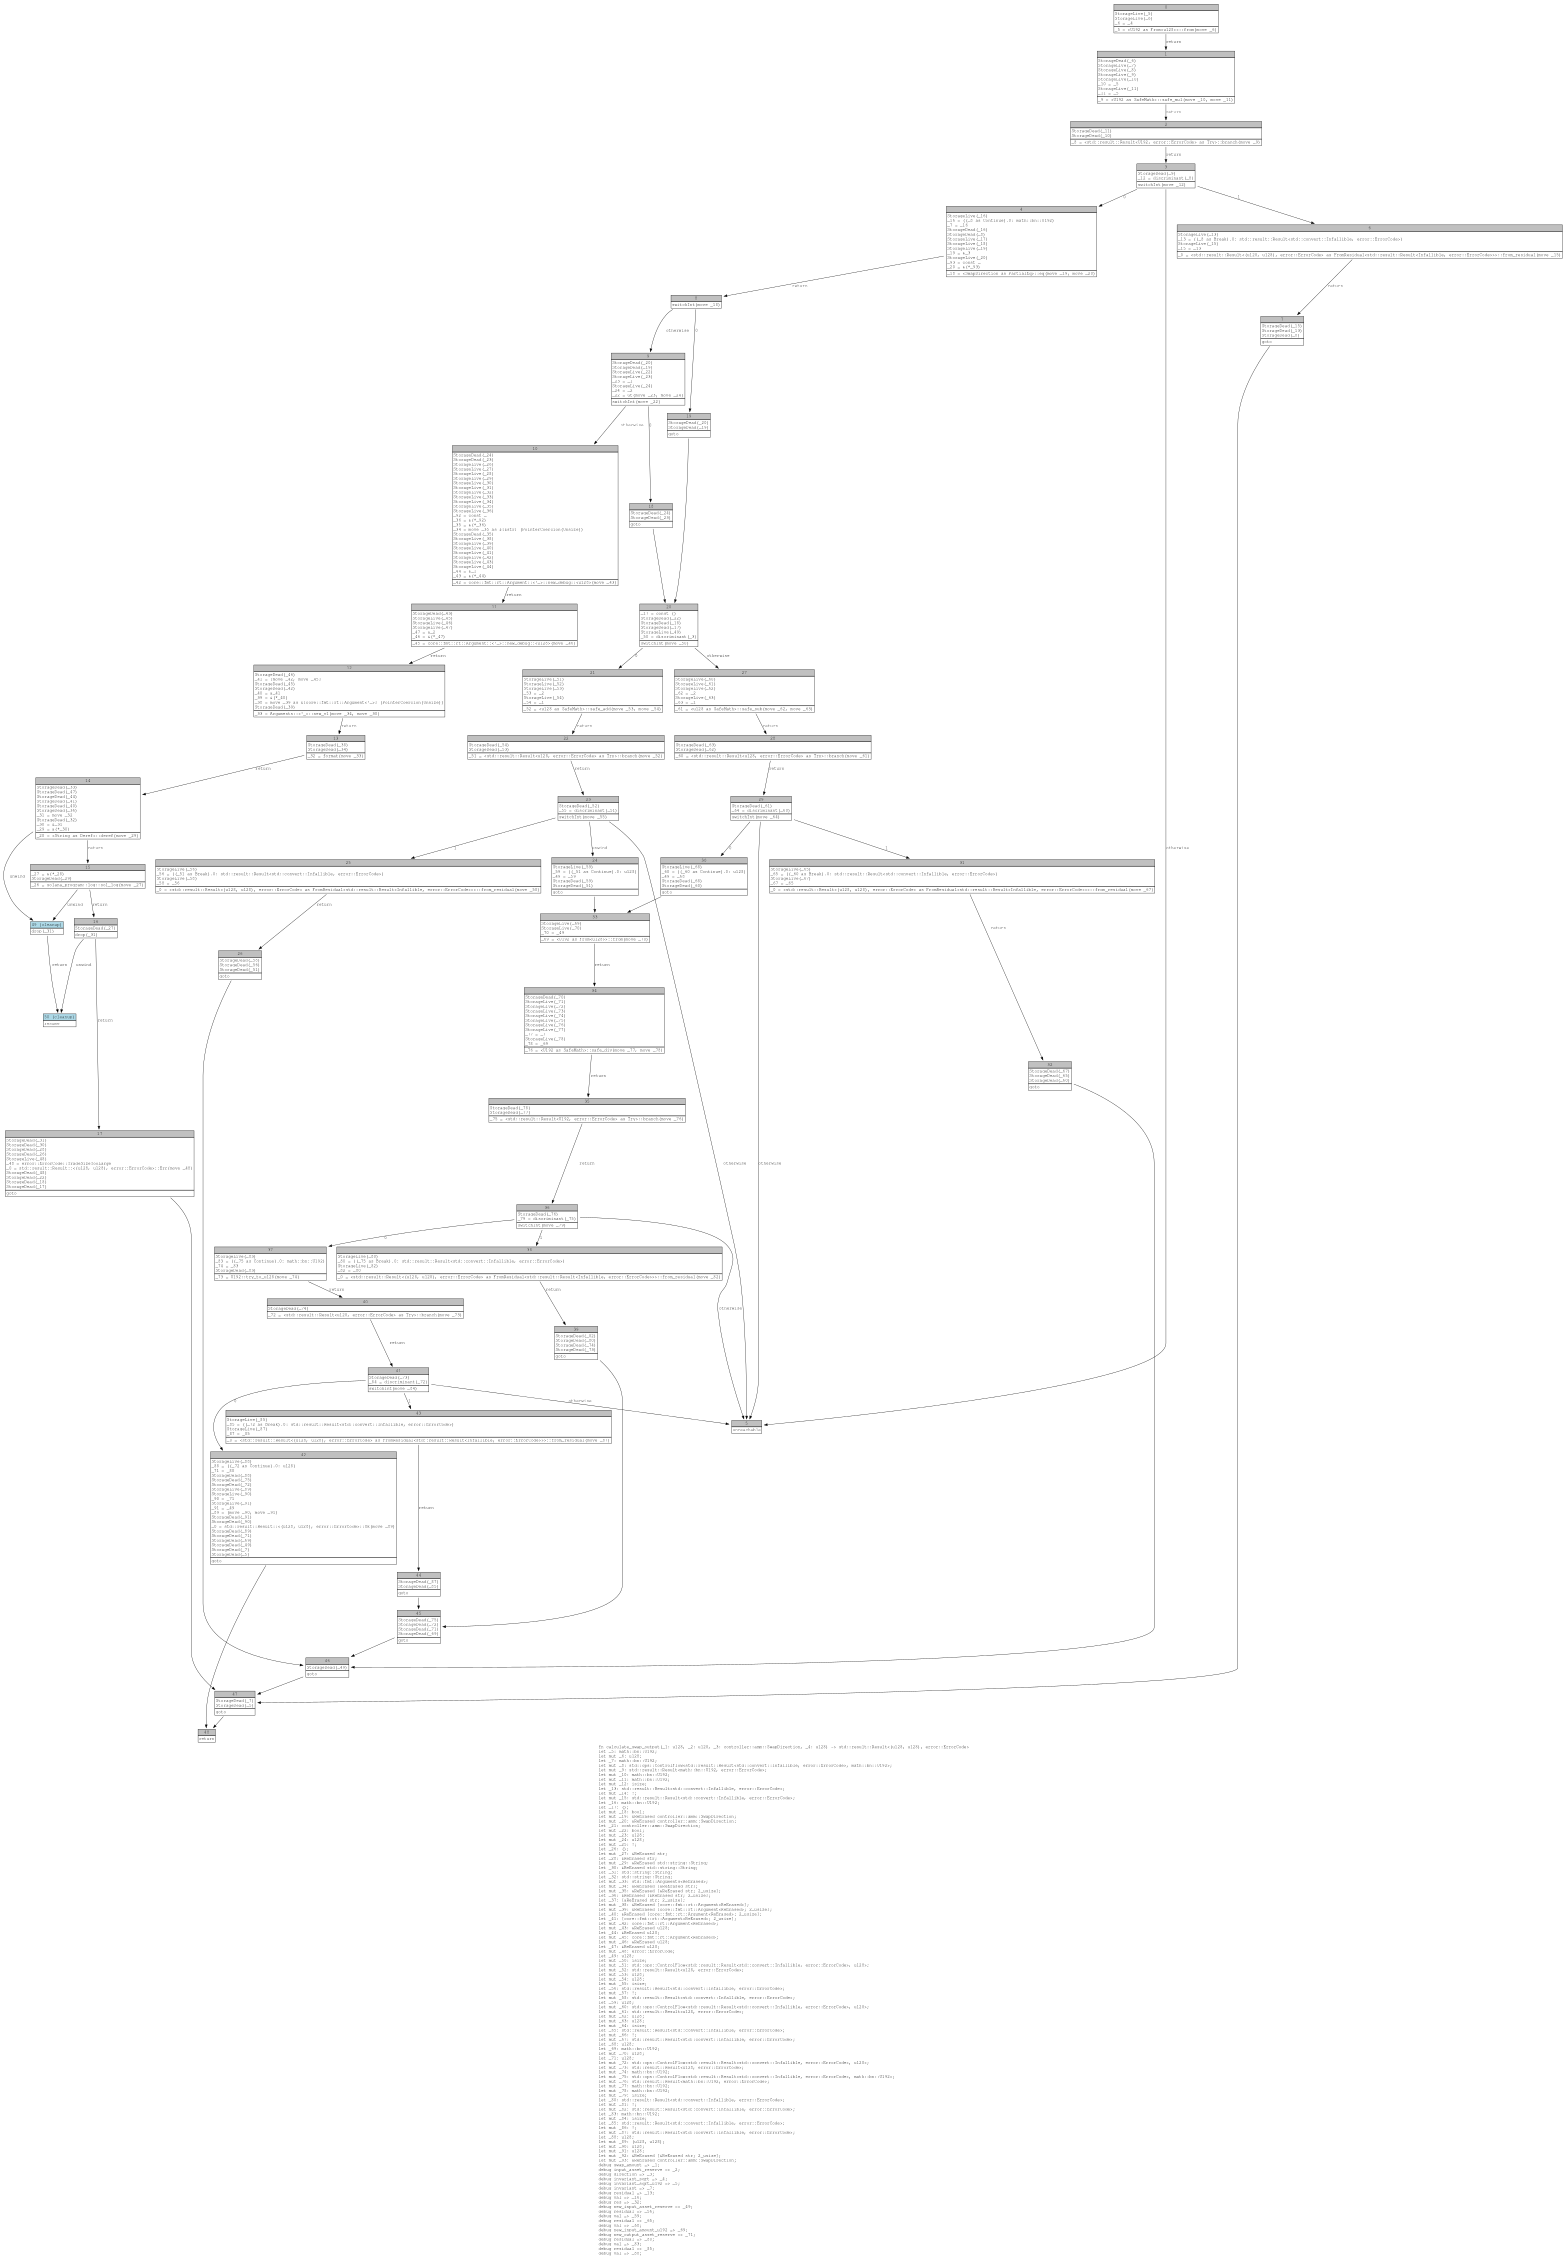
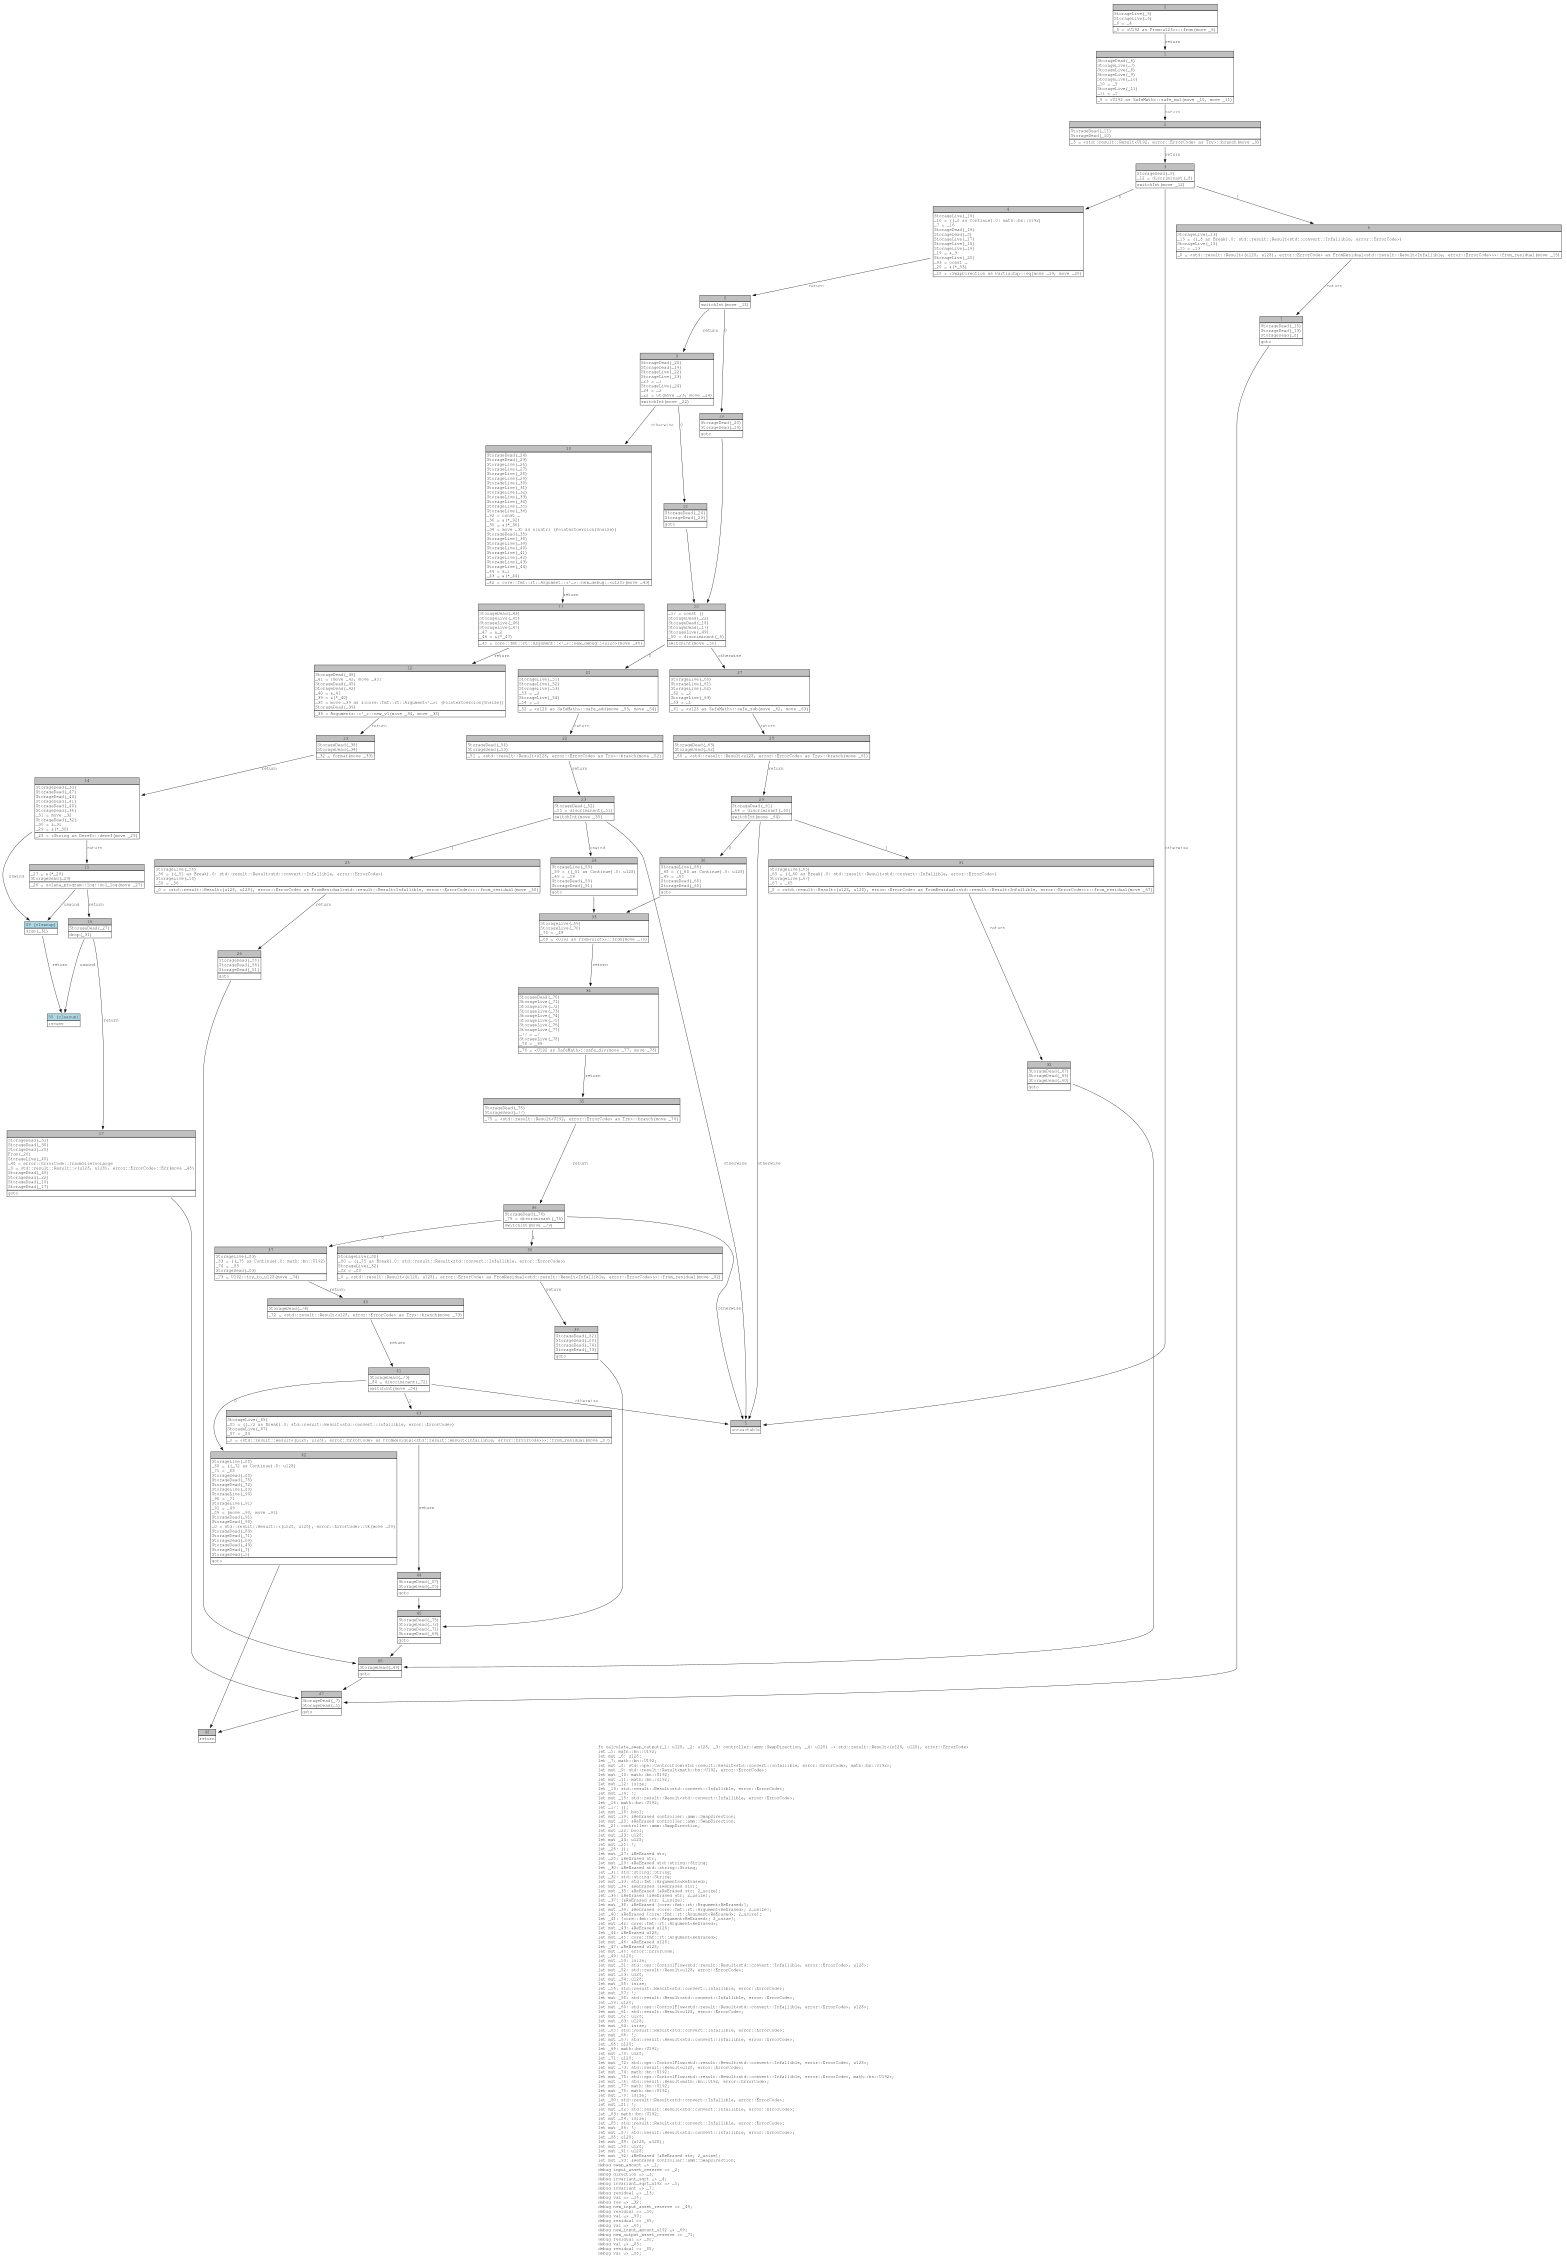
(678, 331) -> (710, 331)
(27, 1154) -> (20, 1154)
